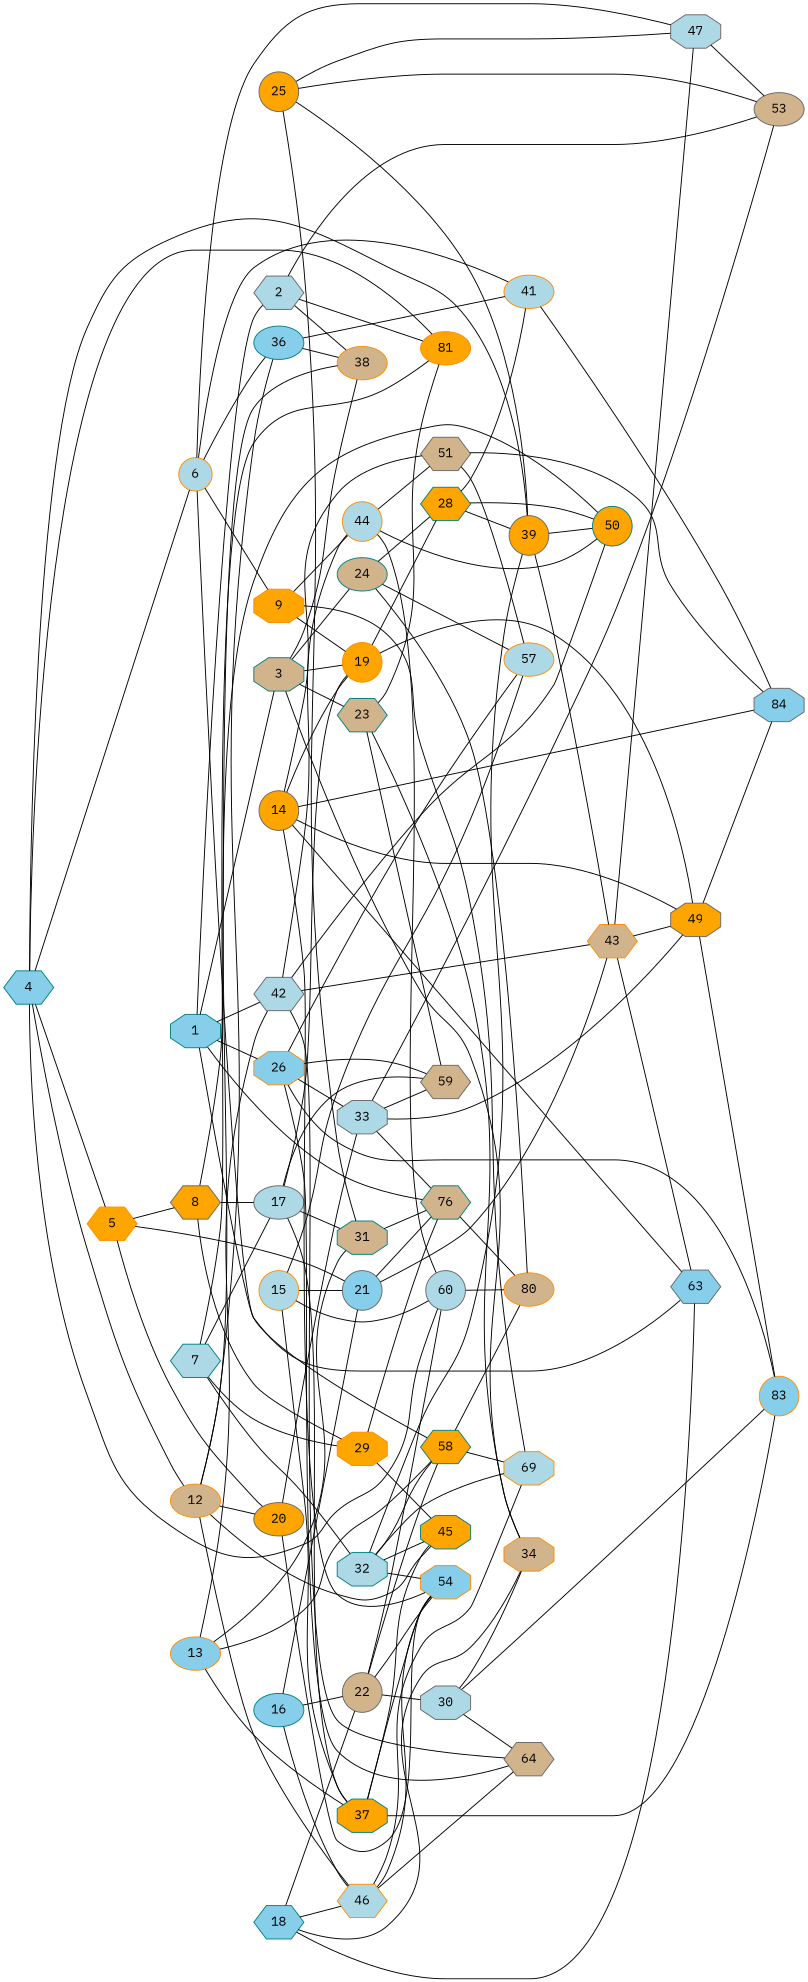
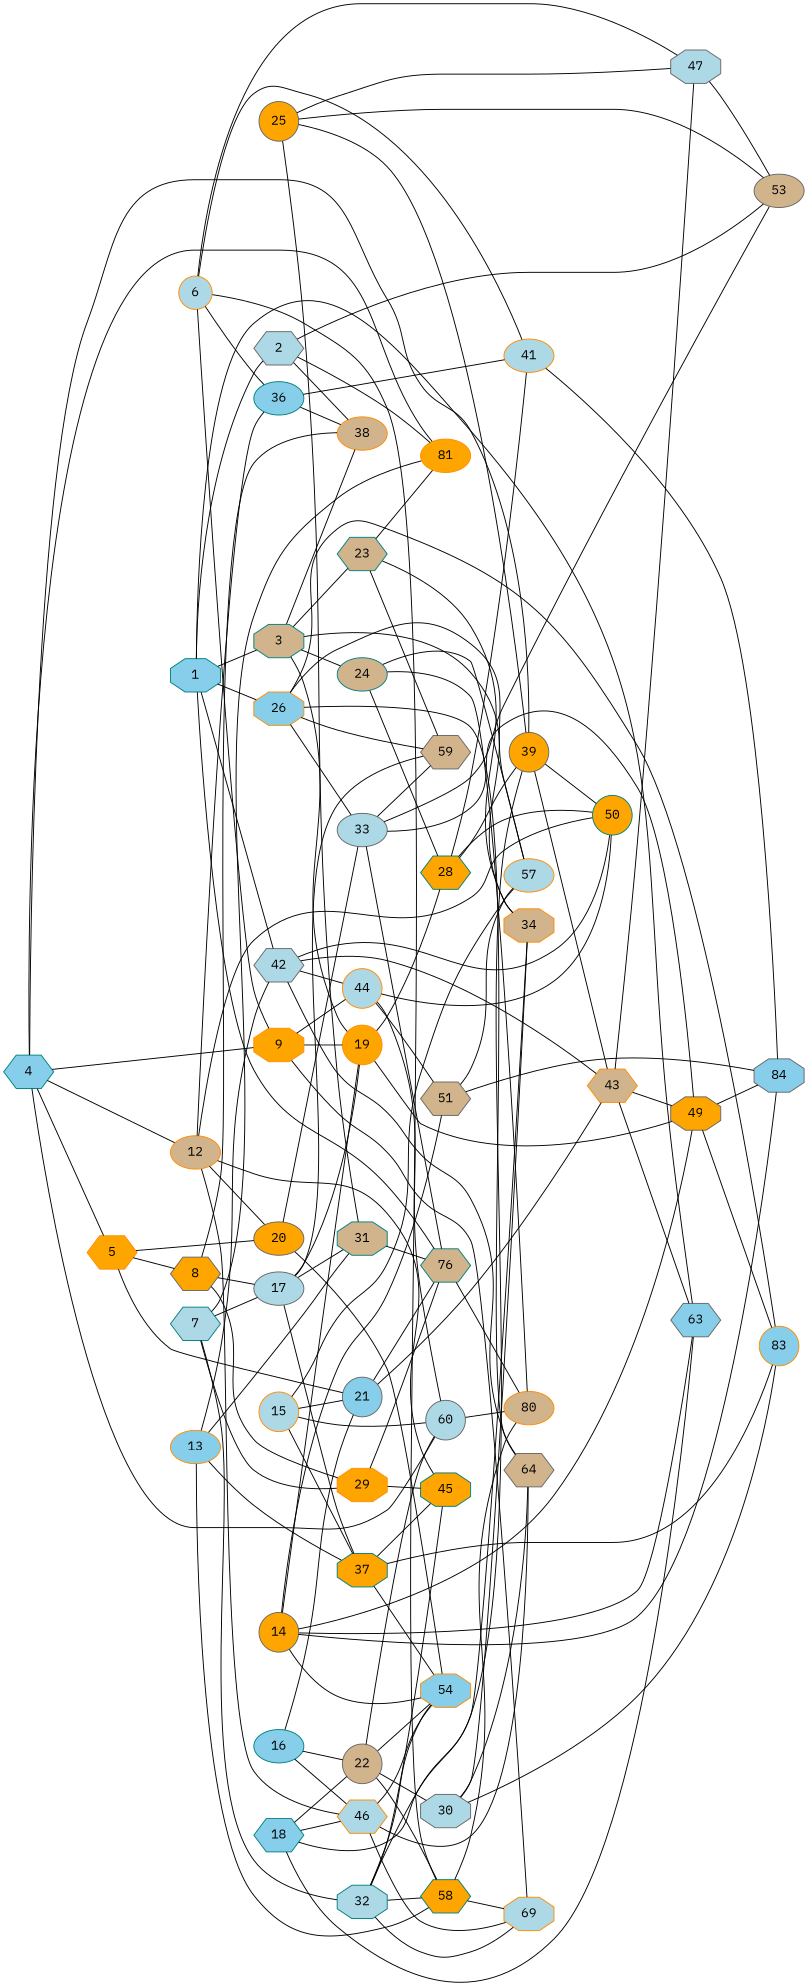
(112, 730) -> (153, 1058)
(362, 1117) -> (362, 830)
